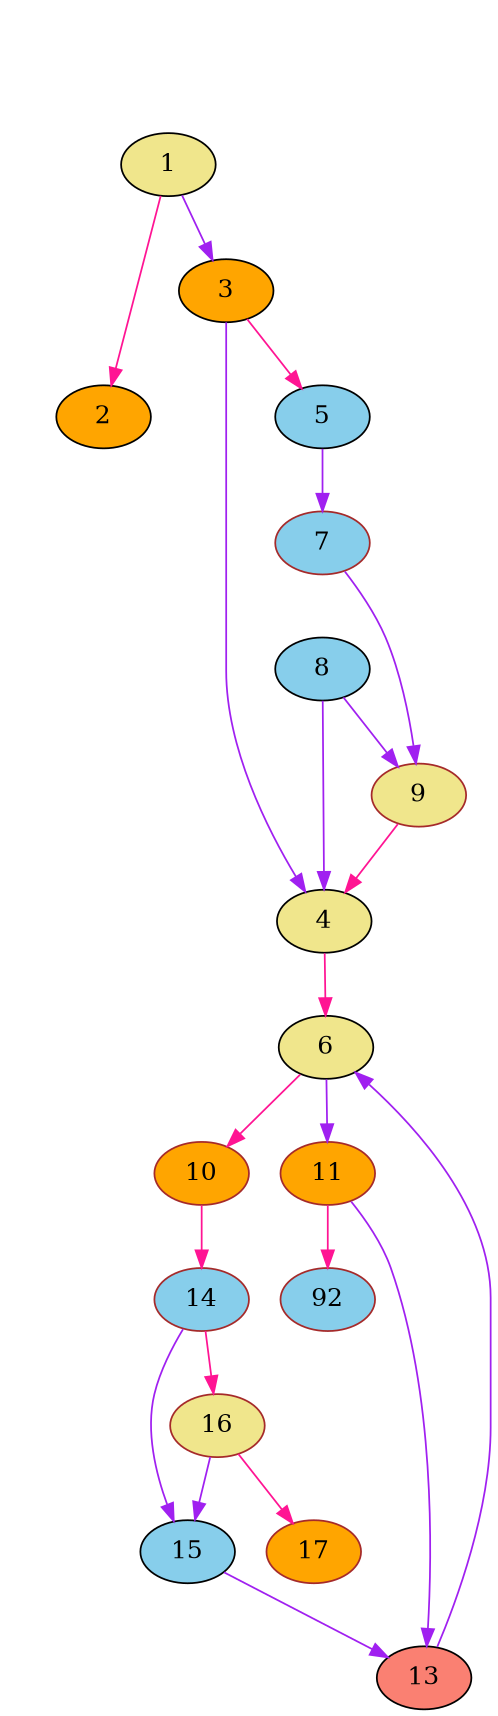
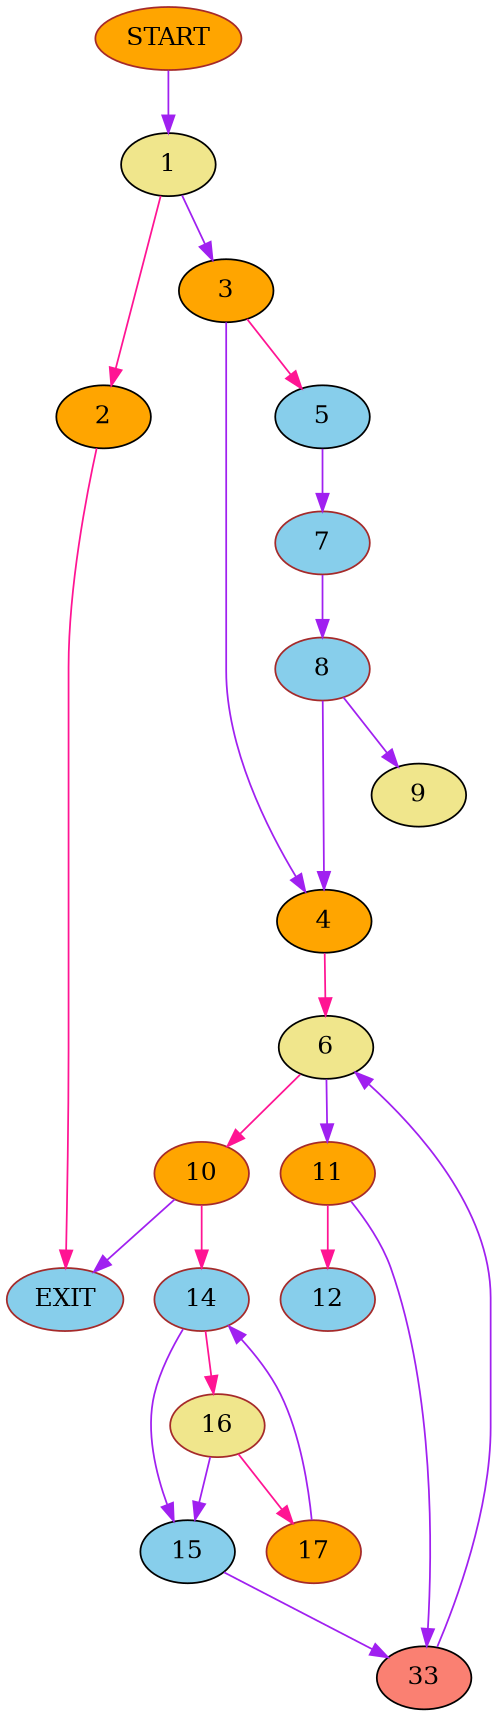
none -> (168, 39)
(392, 654) -> (323, 597)
(323, 669) -> (323, 669)
(419, 795) -> (419, 795)
(377, 851) -> none
(324, 921) -> (324, 921)
none -> (65, 1300)
(328, 1300) -> (328, 1300)
none -> (292, 1423)
(424, 1678) -> (424, 1678)
